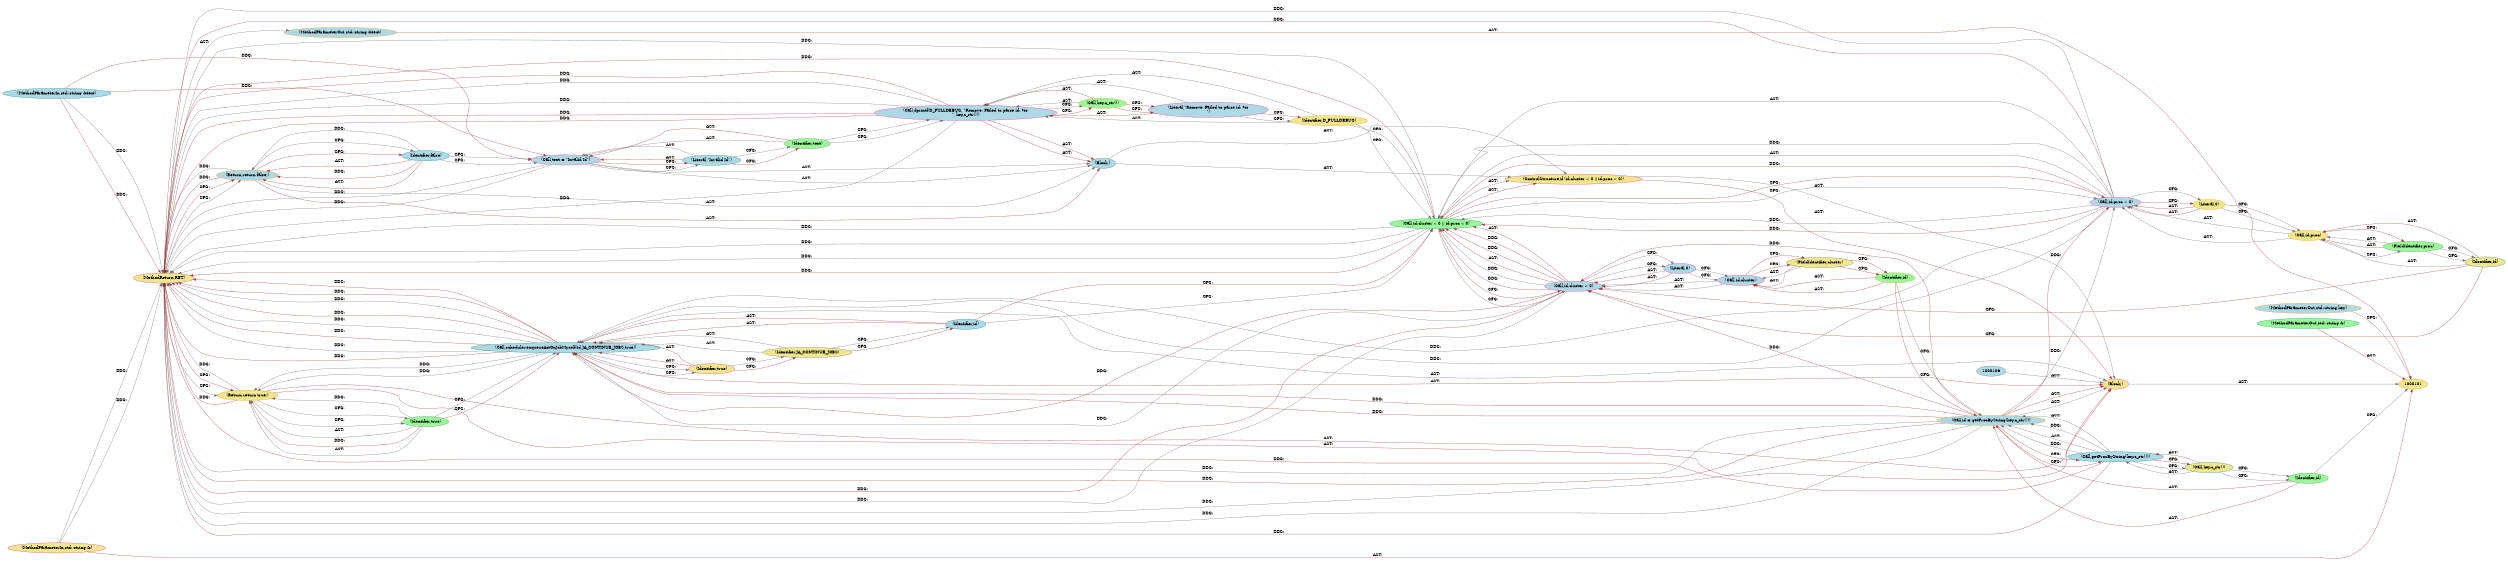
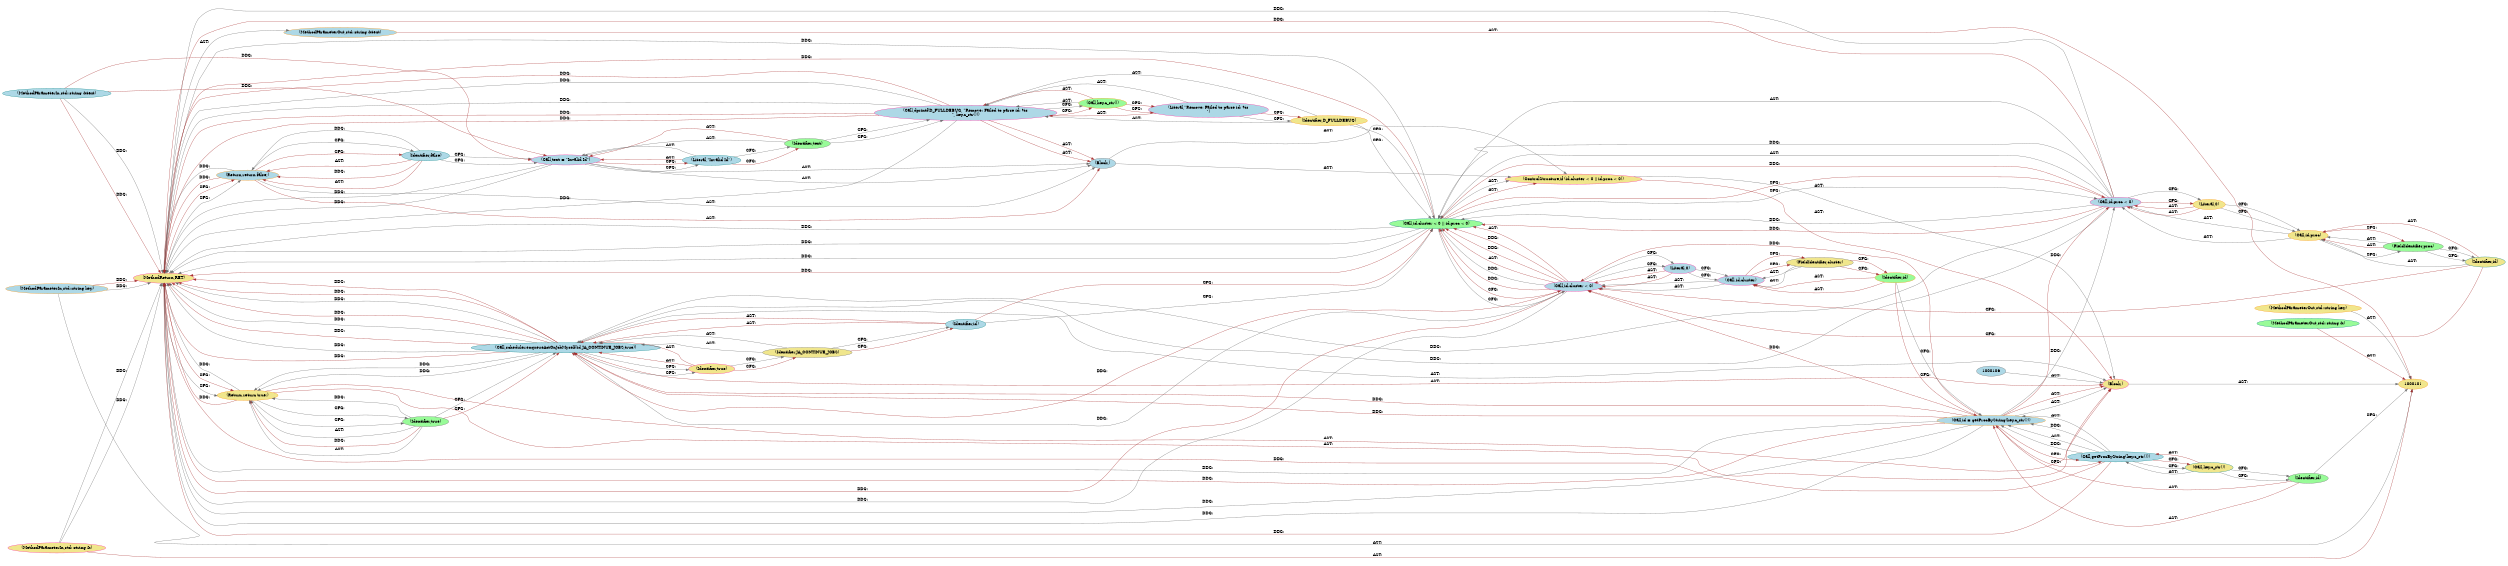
none -> (57, 289)
(2308, 308) -> (2308, 308)
(2372, 318) -> (2372, 318)
